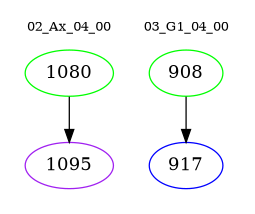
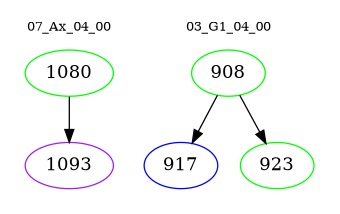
(69, 28) -> (69, 28)
(69, 166) -> (69, 166)
none -> (277, 166)
